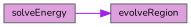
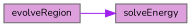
(88, 13) -> (93, 13)
